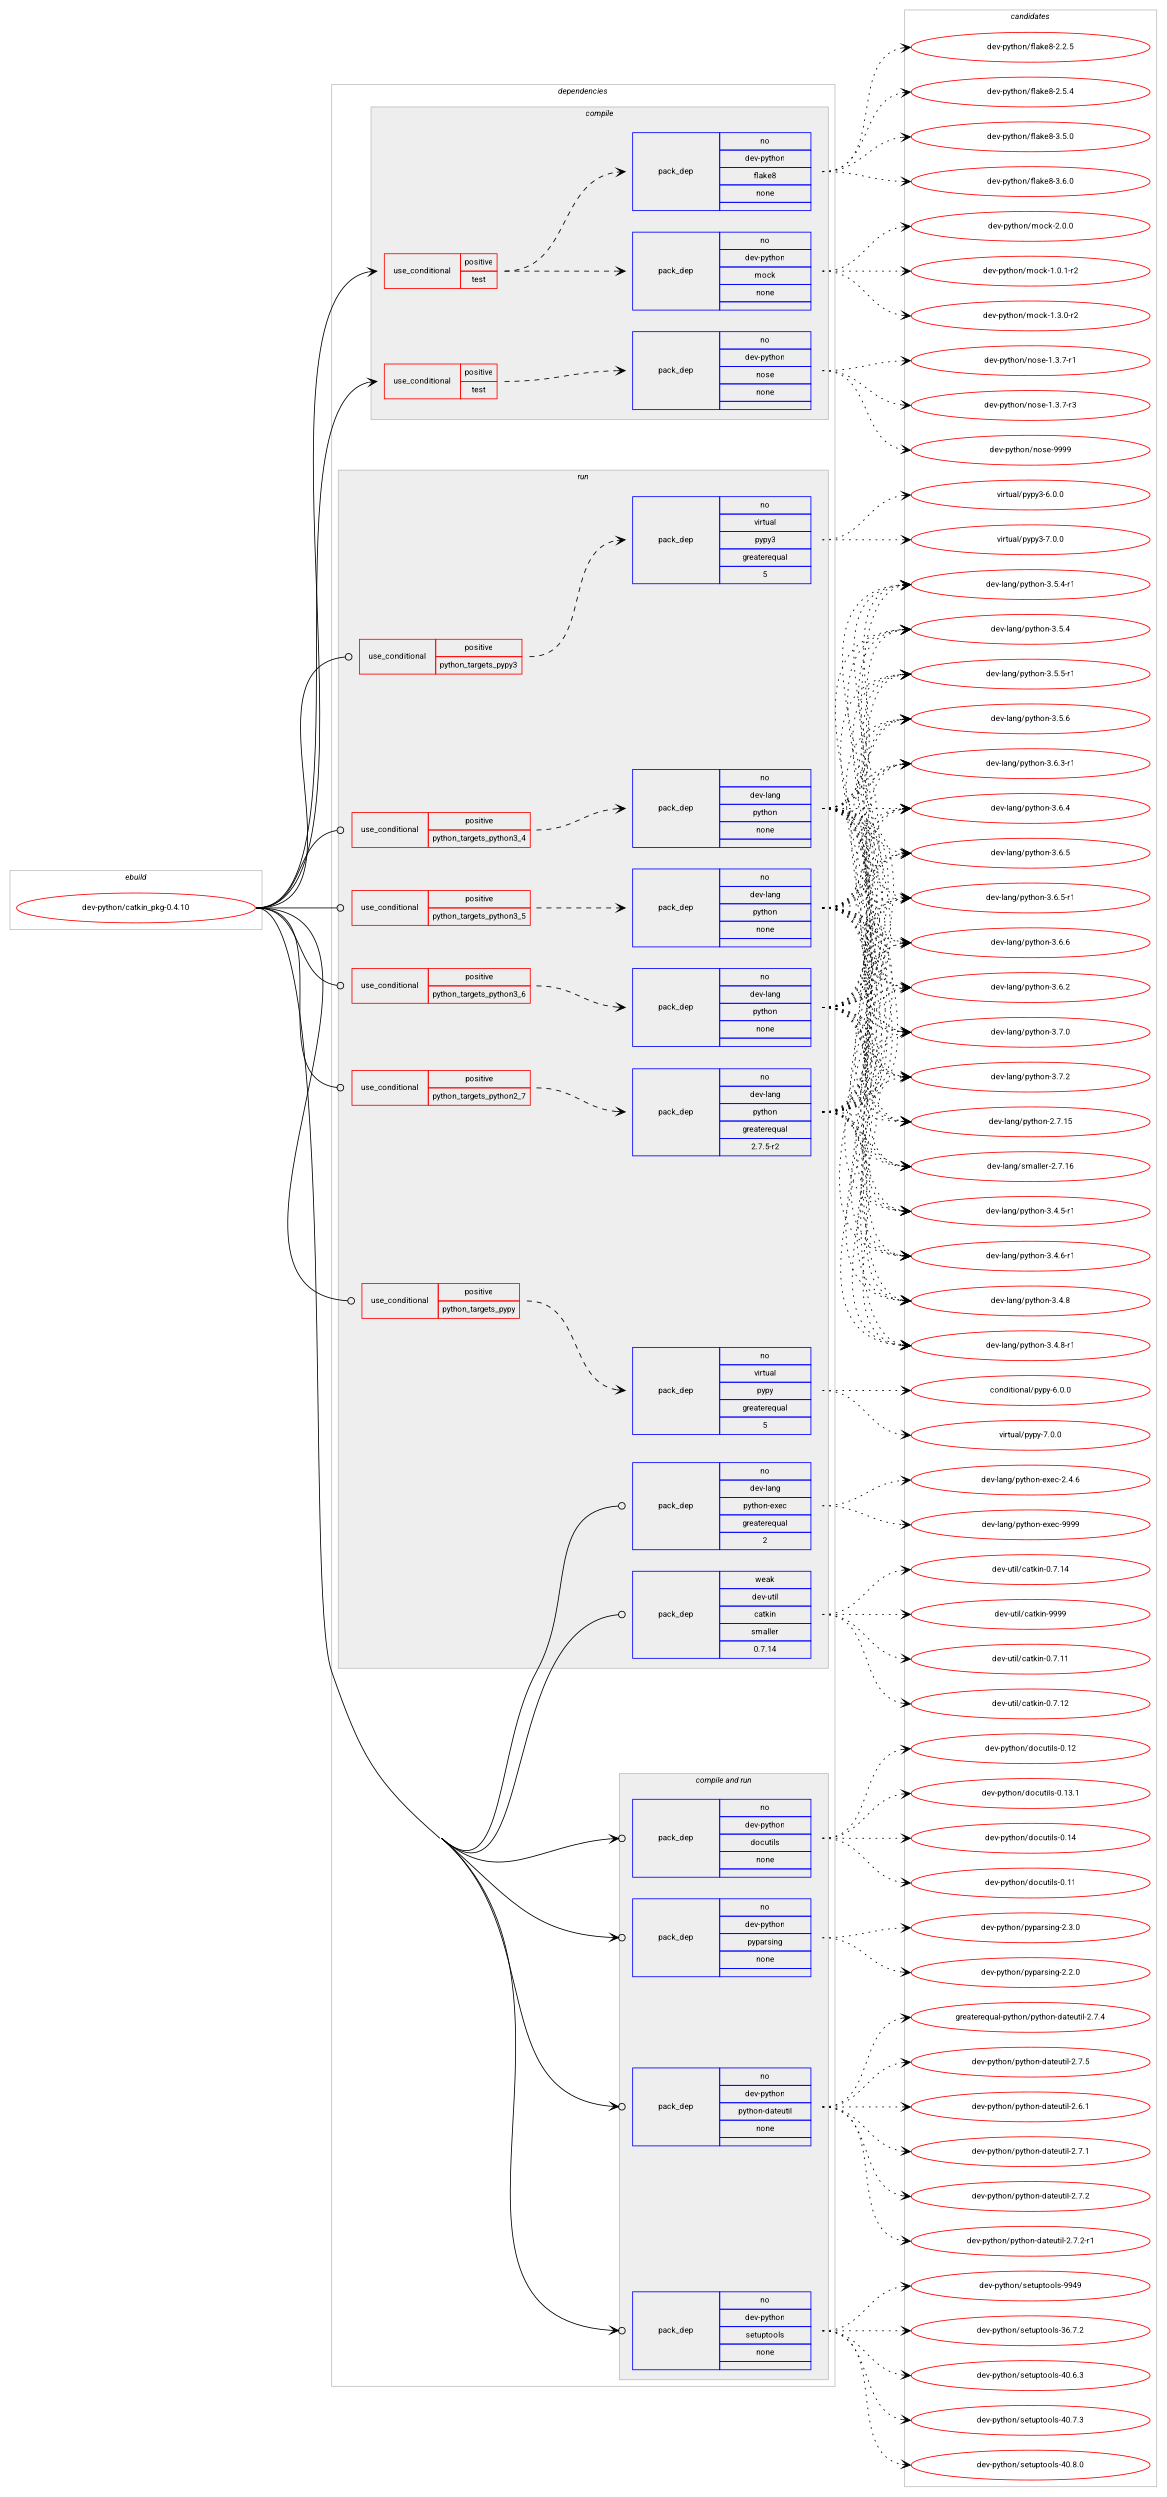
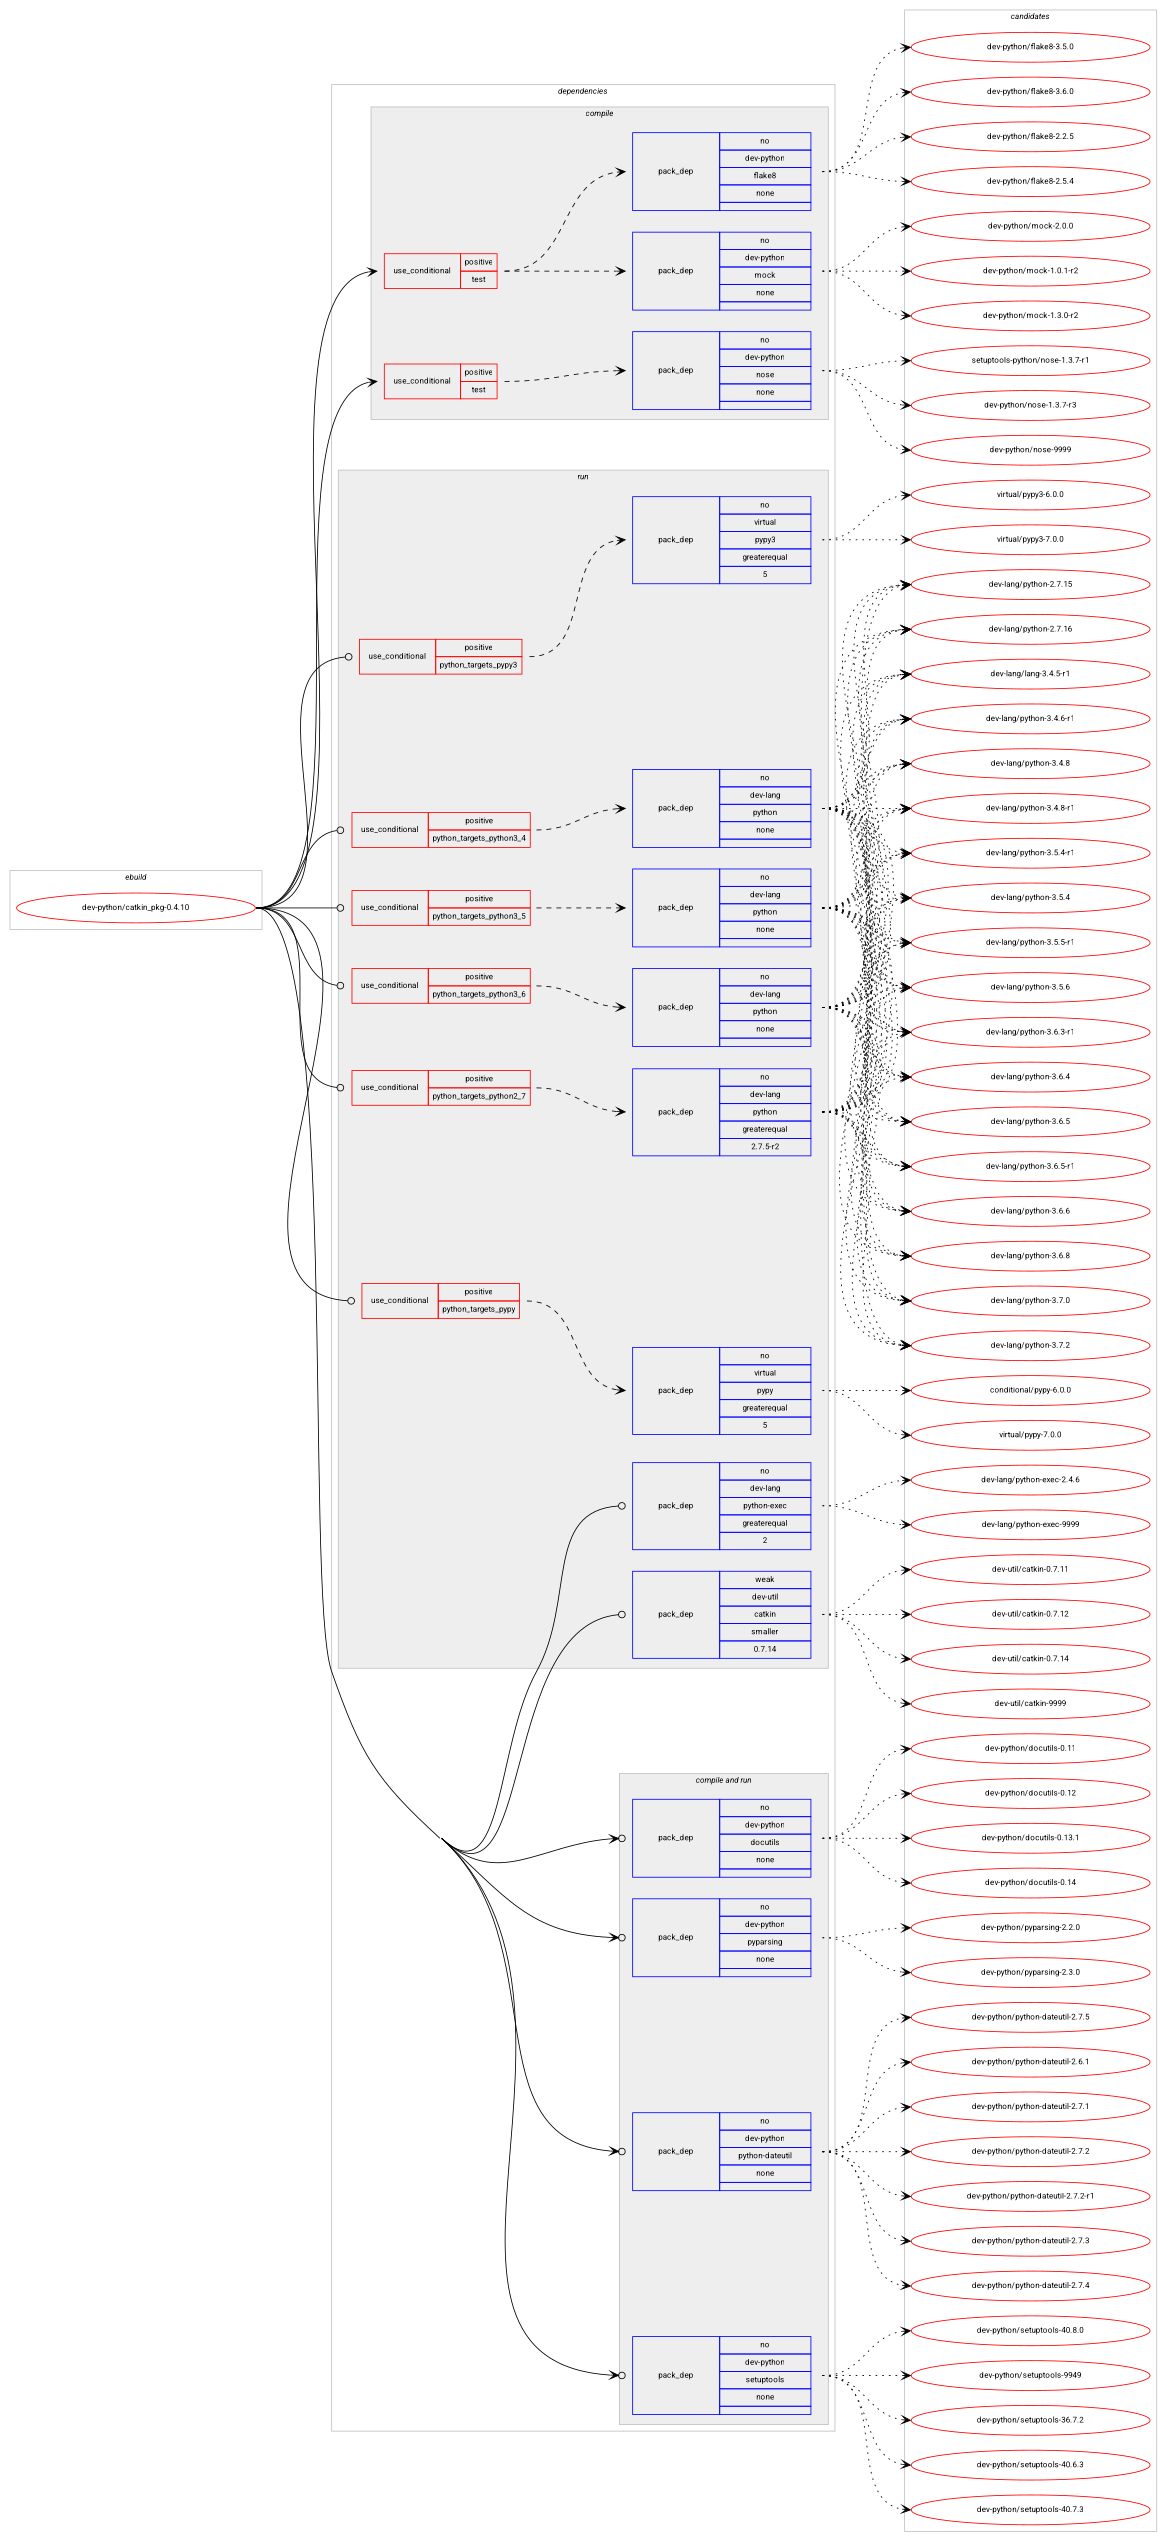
(1031, 361) -> (1031, 361)
(1031, 988) -> (1031, 1256)
(1031, 1167) -> (1031, 629)
(1031, 1211) -> (1031, 674)
(1031, 2017) -> (1031, 2286)
none -> (1031, 2241)
